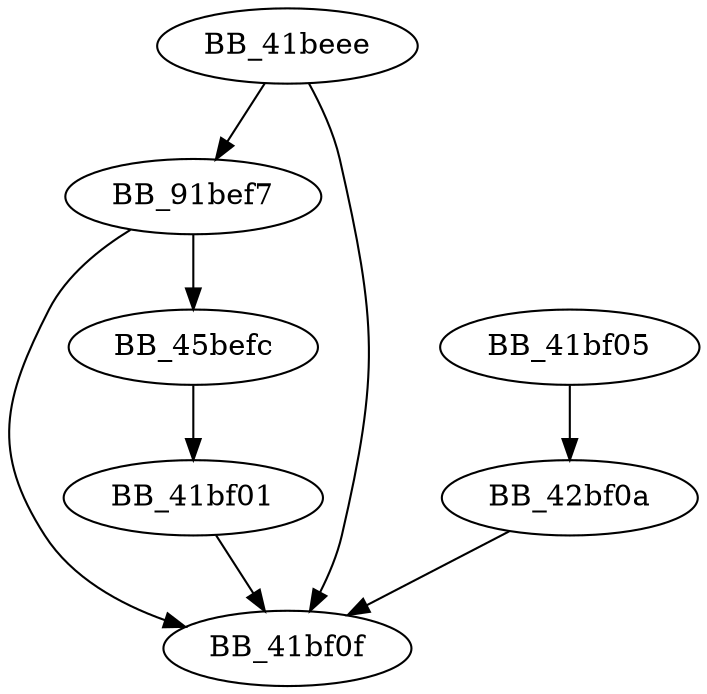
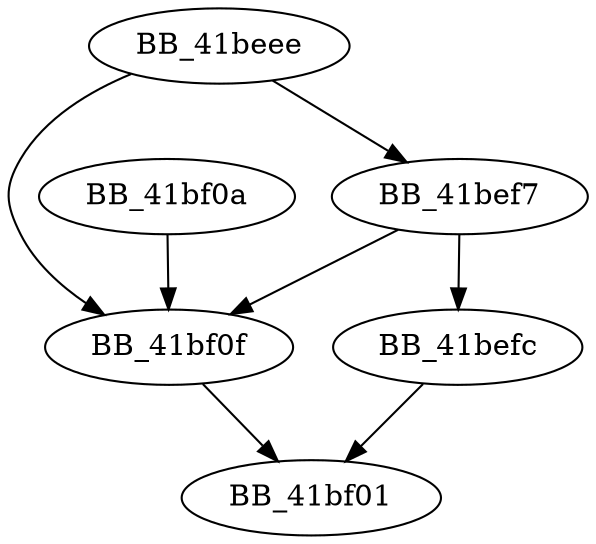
(193, 197) -> (460, 197)
(193, 347) -> (458, 347)
(570, 347) -> none
(570, 498) -> (167, 197)
(235, 564) -> (233, 415)
